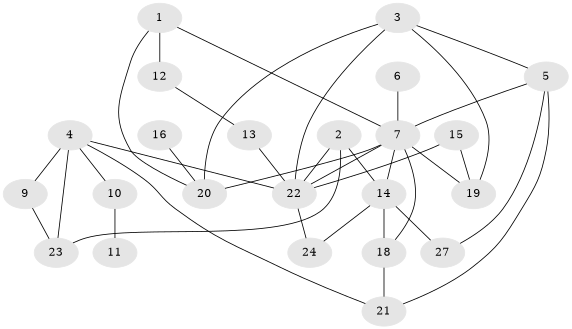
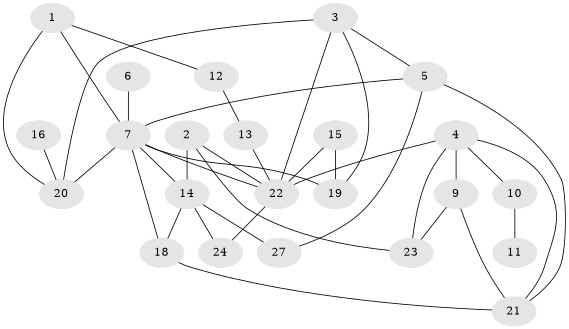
none -> (479, 255)
